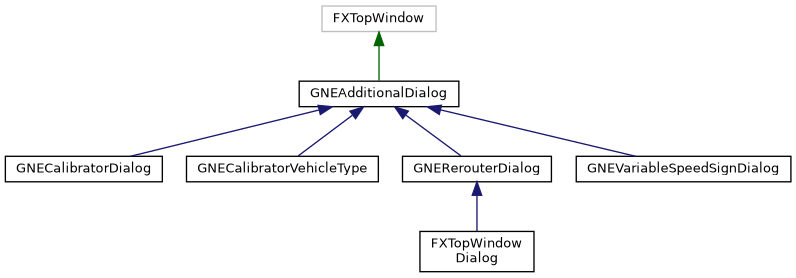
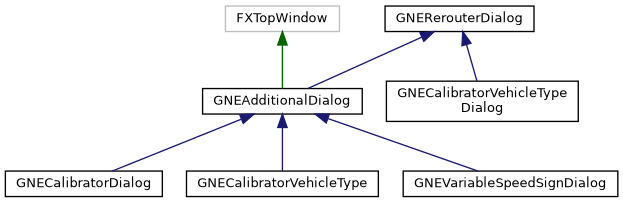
(433, 136) -> (365, 63)
(477, 252) -> (482, 101)
